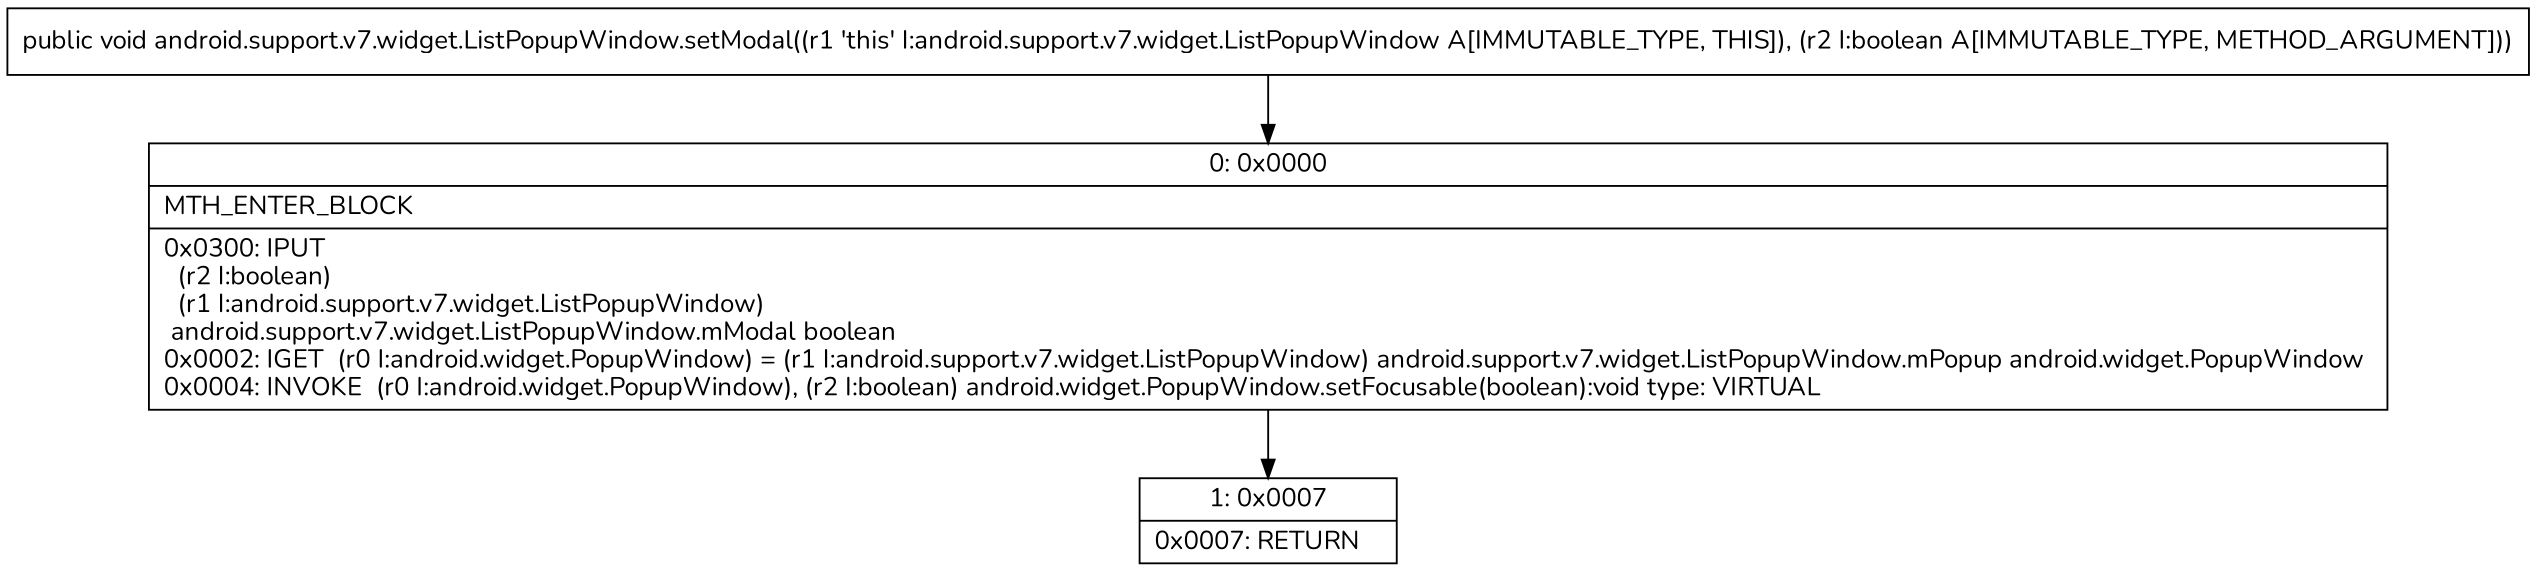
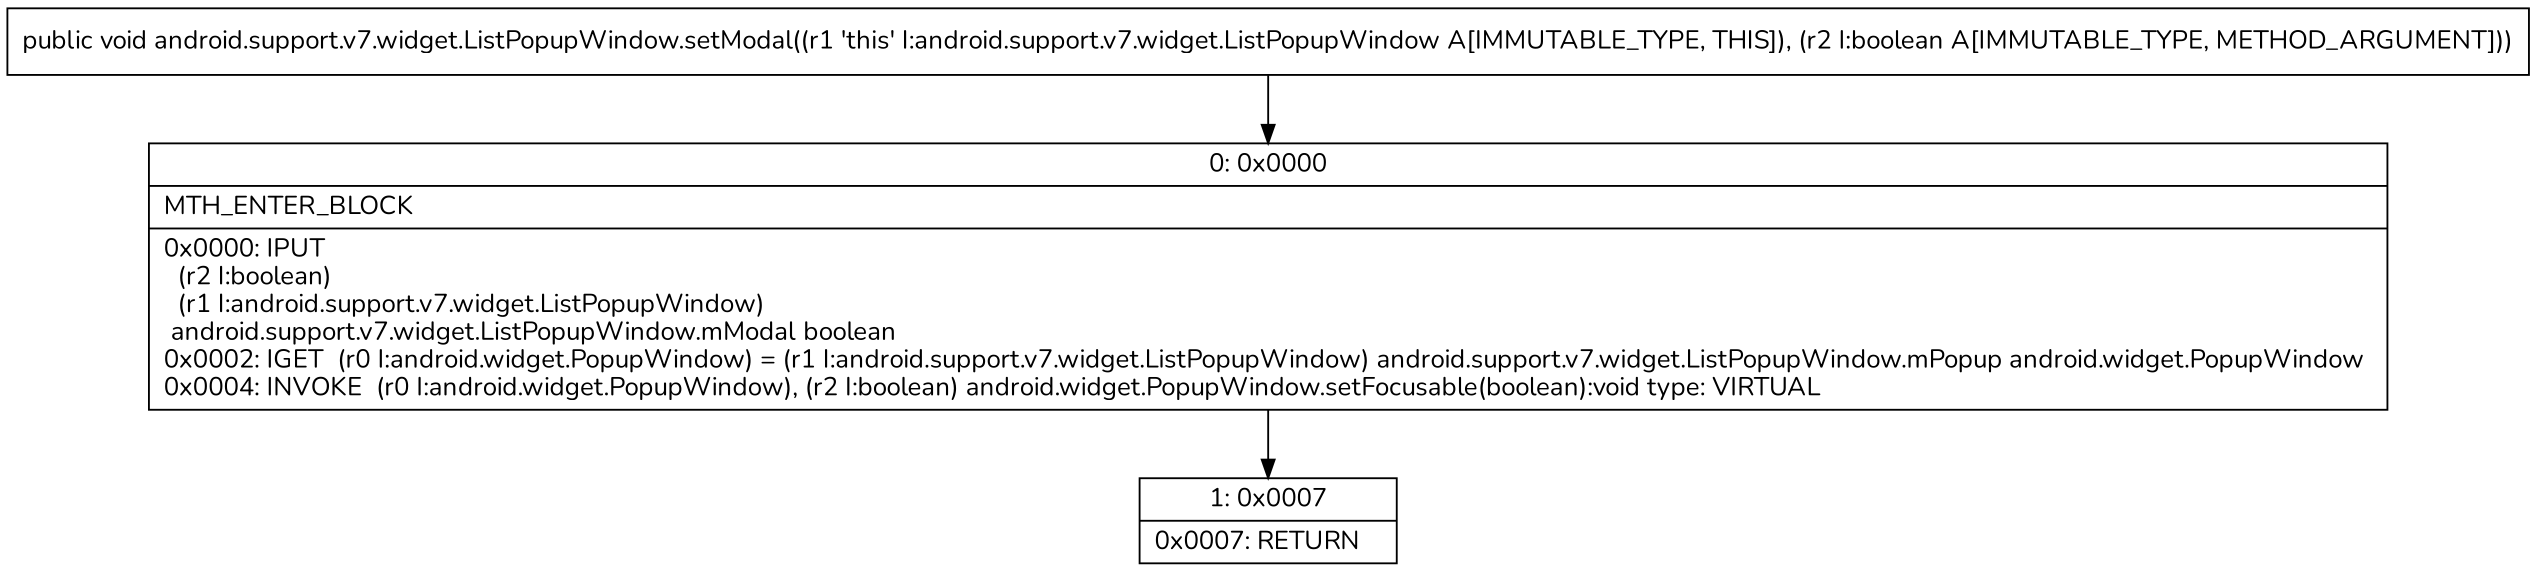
(252, 249) -> (252, 249)
